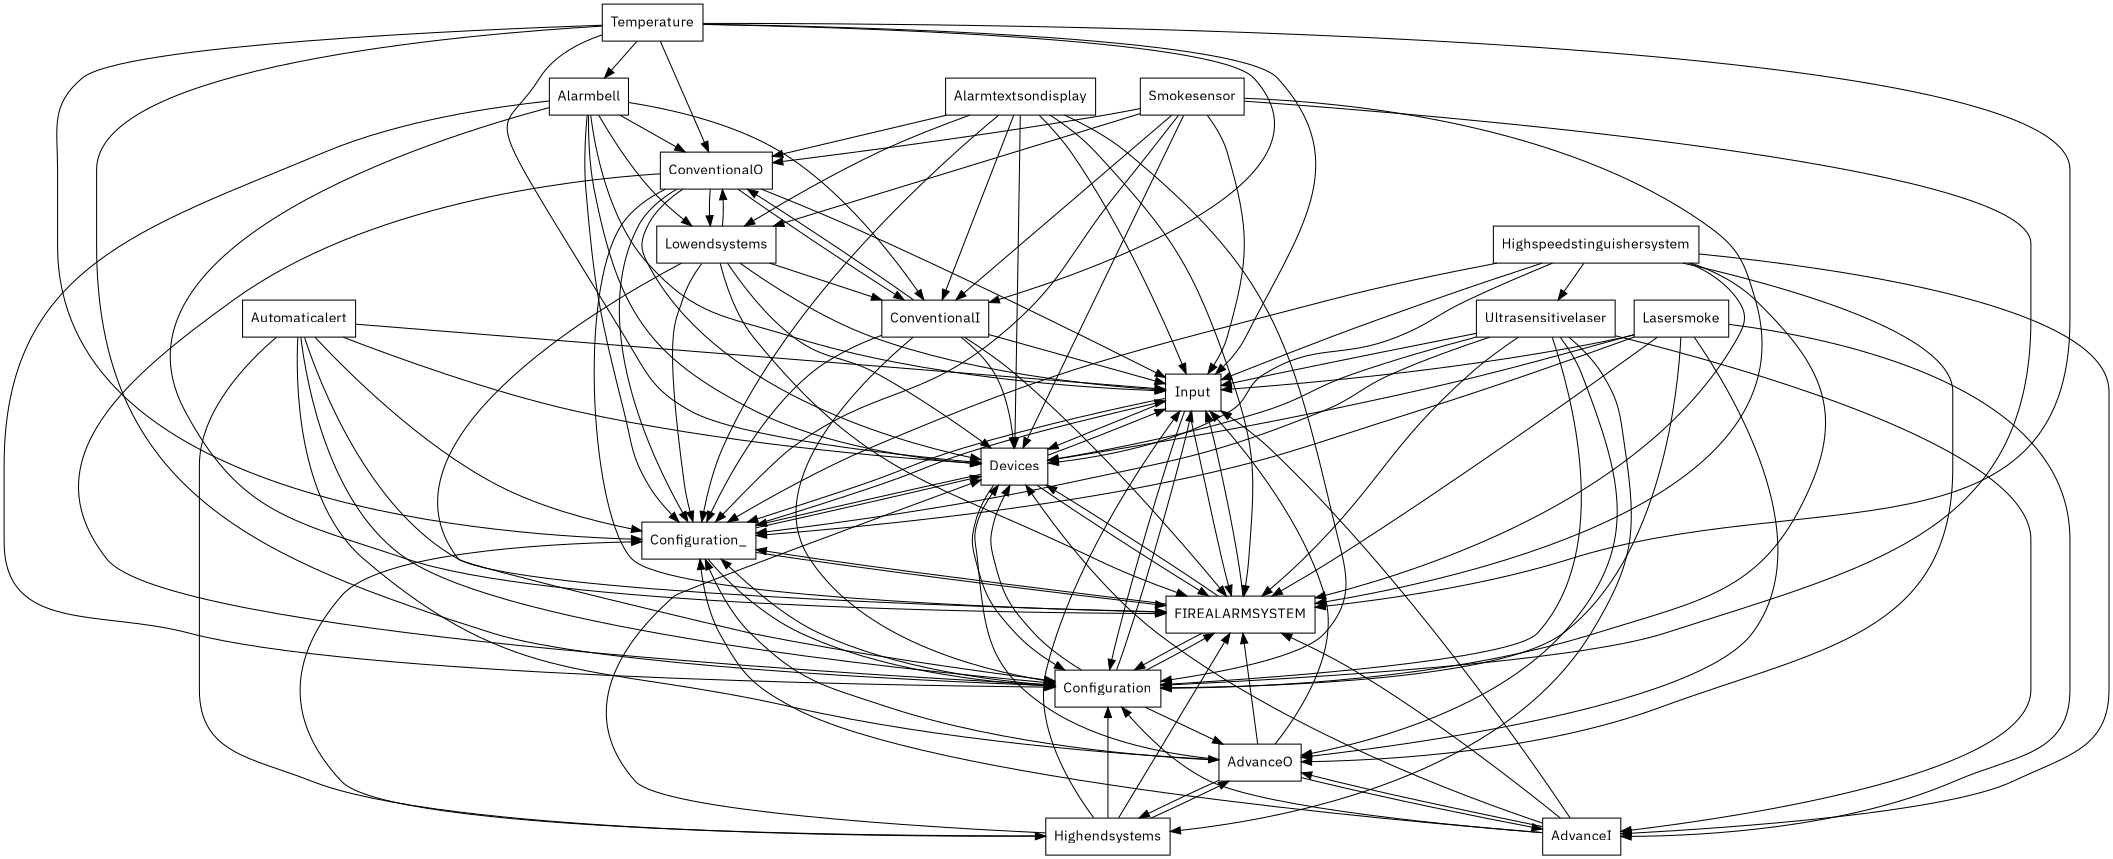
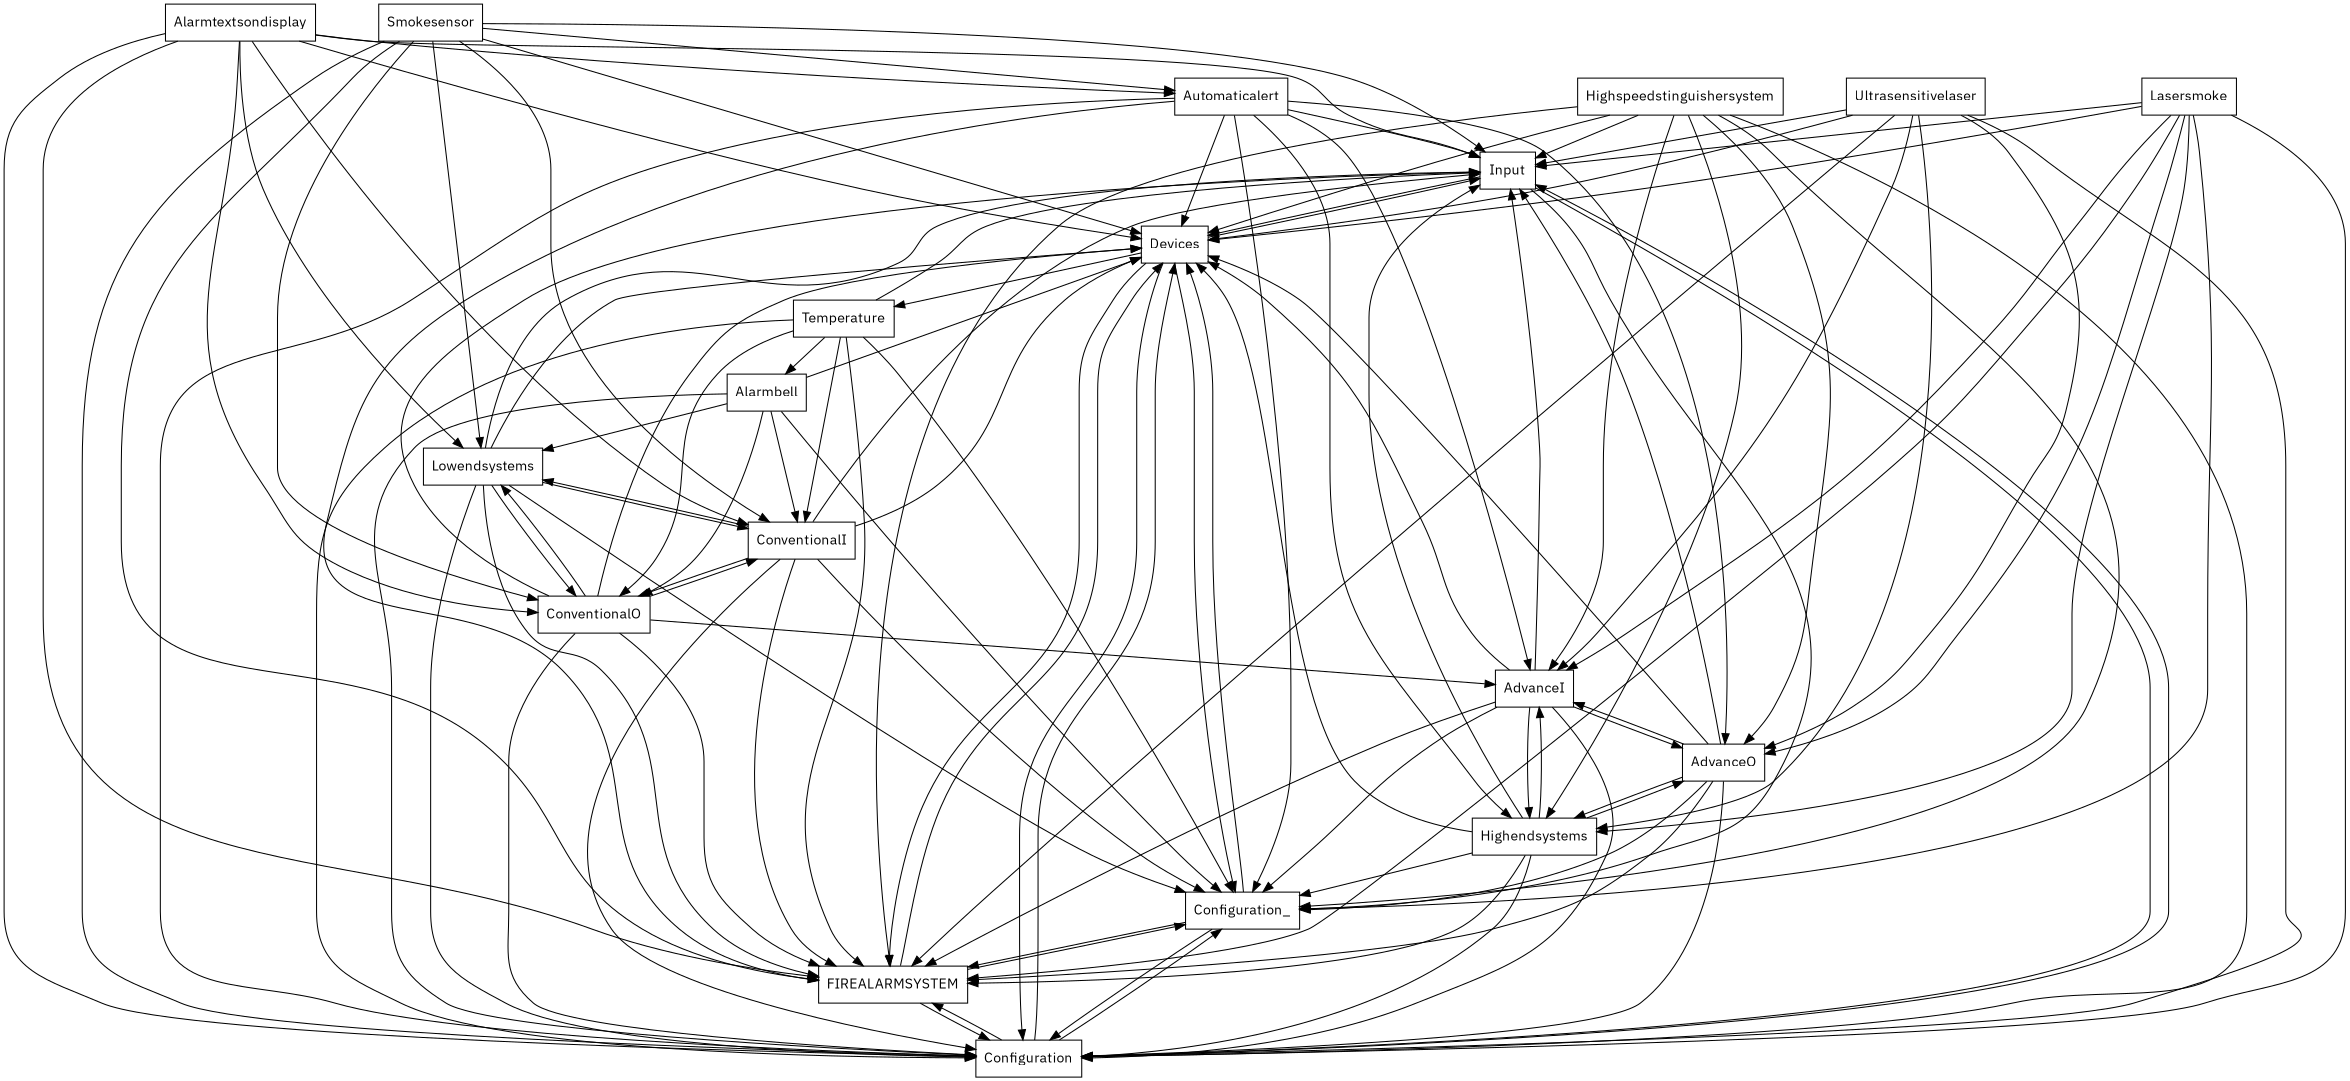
(1574, 277) -> (1717, 477)
(821, 293) -> (740, 71)
(1005, 331) -> (823, 59)
(829, 347) -> none
(624, 356) -> (1026, 649)
(637, 357) -> (1023, 279)
none -> (1443, 367)
(1156, 464) -> none
(924, 468) -> none
(1208, 499) -> none
none -> (651, 504)
(1229, 508) -> none
(380, 550) -> none
none -> (2072, 648)
(1183, 725) -> (1509, 1030)
none -> (1528, 752)
none -> (1541, 768)
